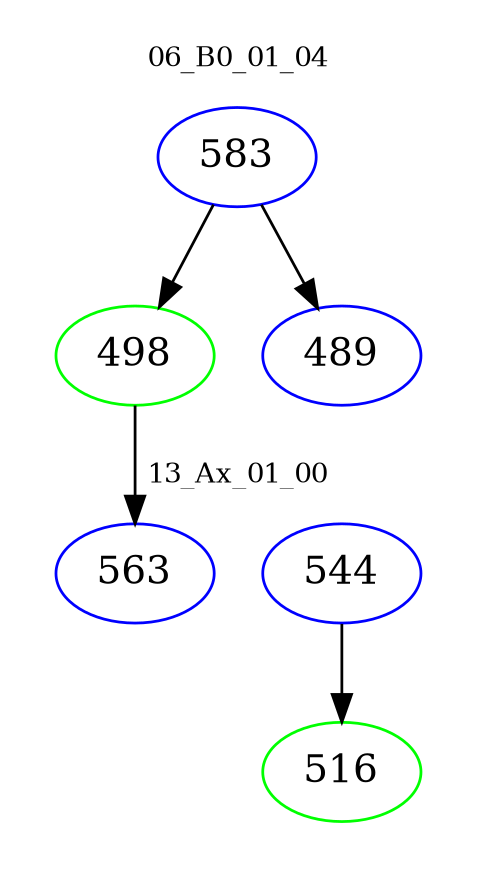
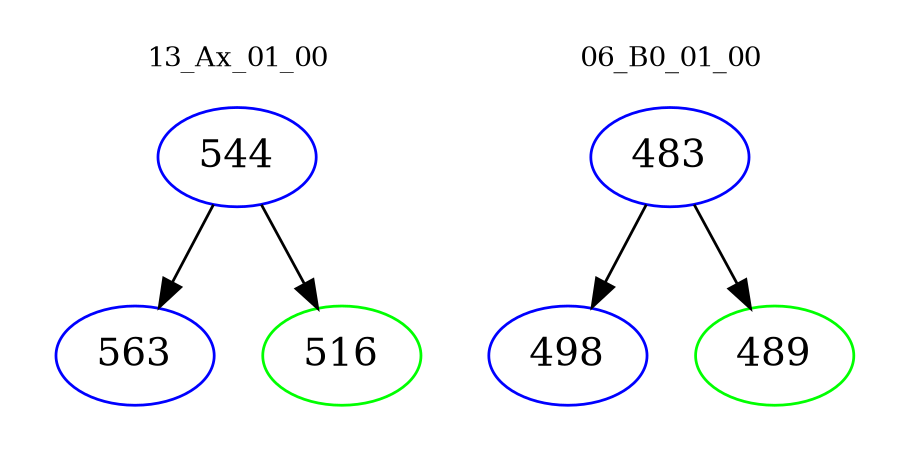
(238, 59) -> (671, 59)
(237, 157) -> (670, 157)
(135, 356) -> (568, 356)
(342, 356) -> (775, 356)
(135, 466) -> (193, 243)
